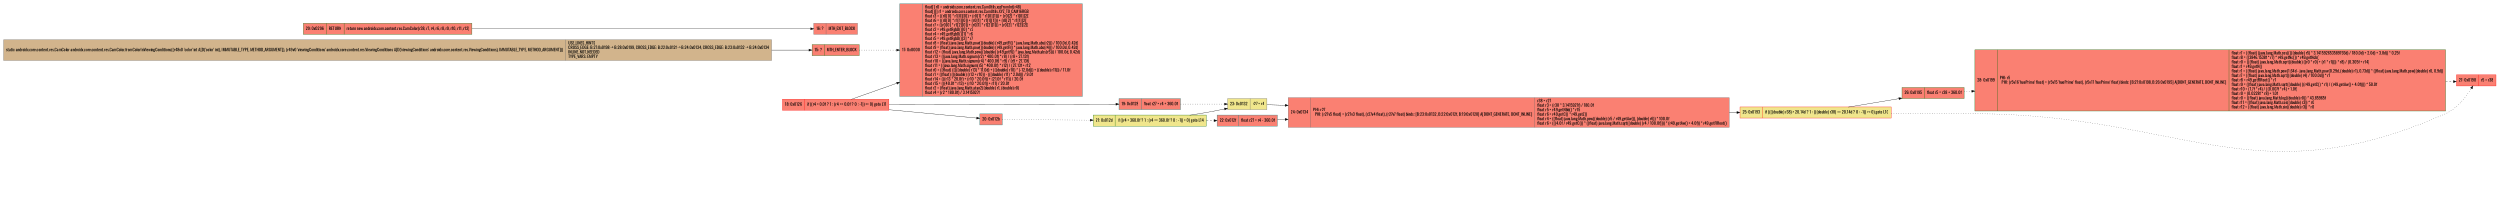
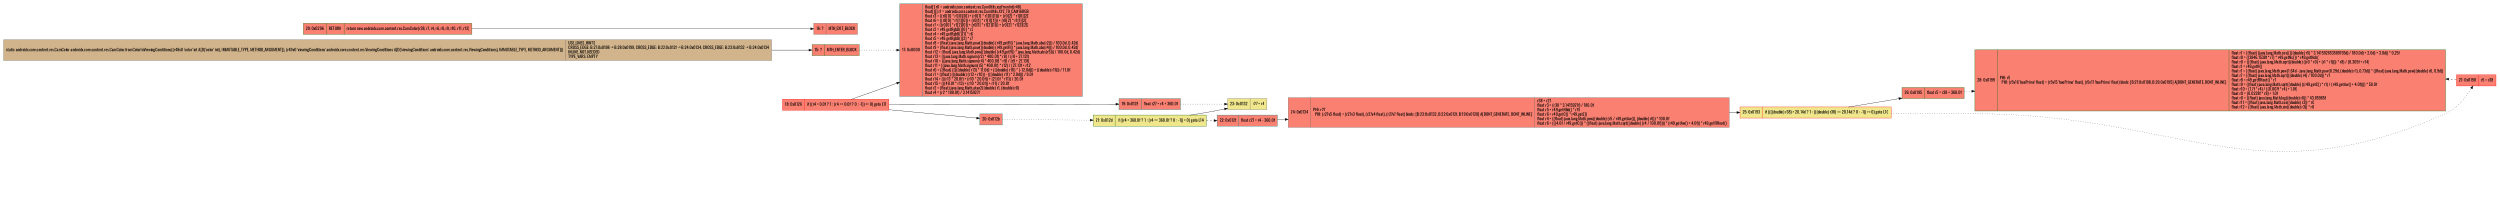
(2450, 82) -> (2453, 79)
(1276, 105) -> none
